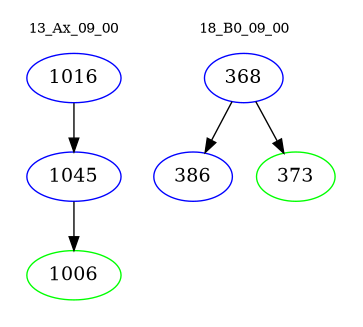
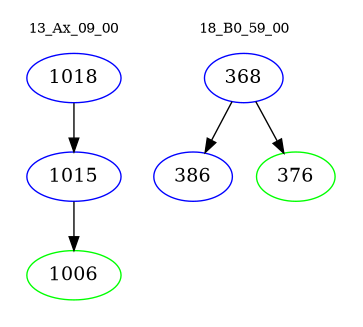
(244, 29) -> (244, 29)
(74, 78) -> (74, 78)
(74, 177) -> (74, 177)
(296, 177) -> (296, 177)
